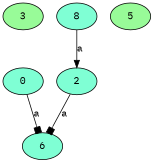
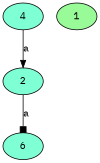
(23, 16) -> none
(77, 16) -> (23, 16)
(131, 16) -> (77, 16)
(23, 81) -> none
